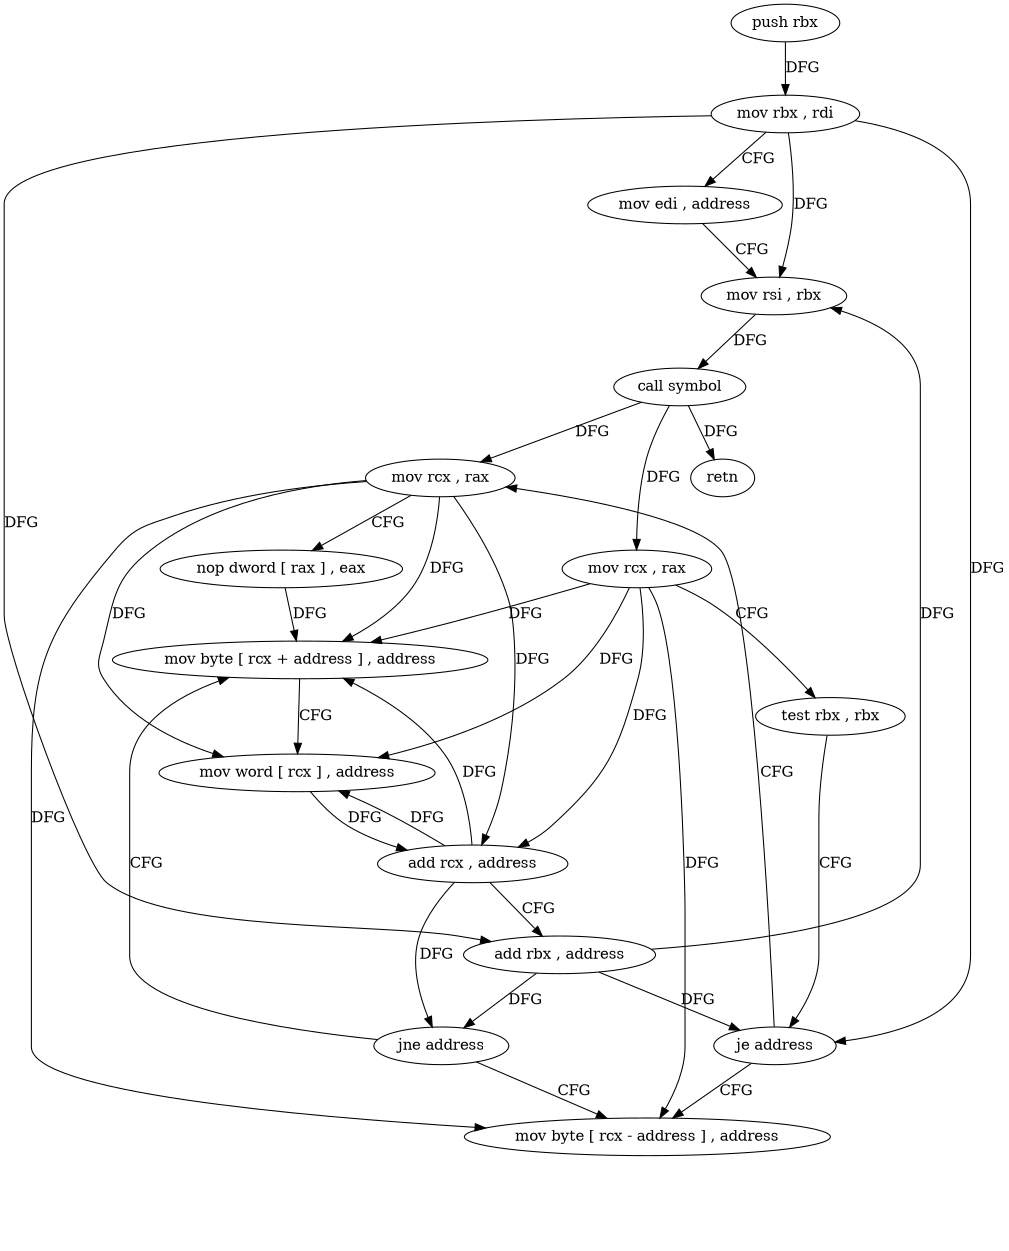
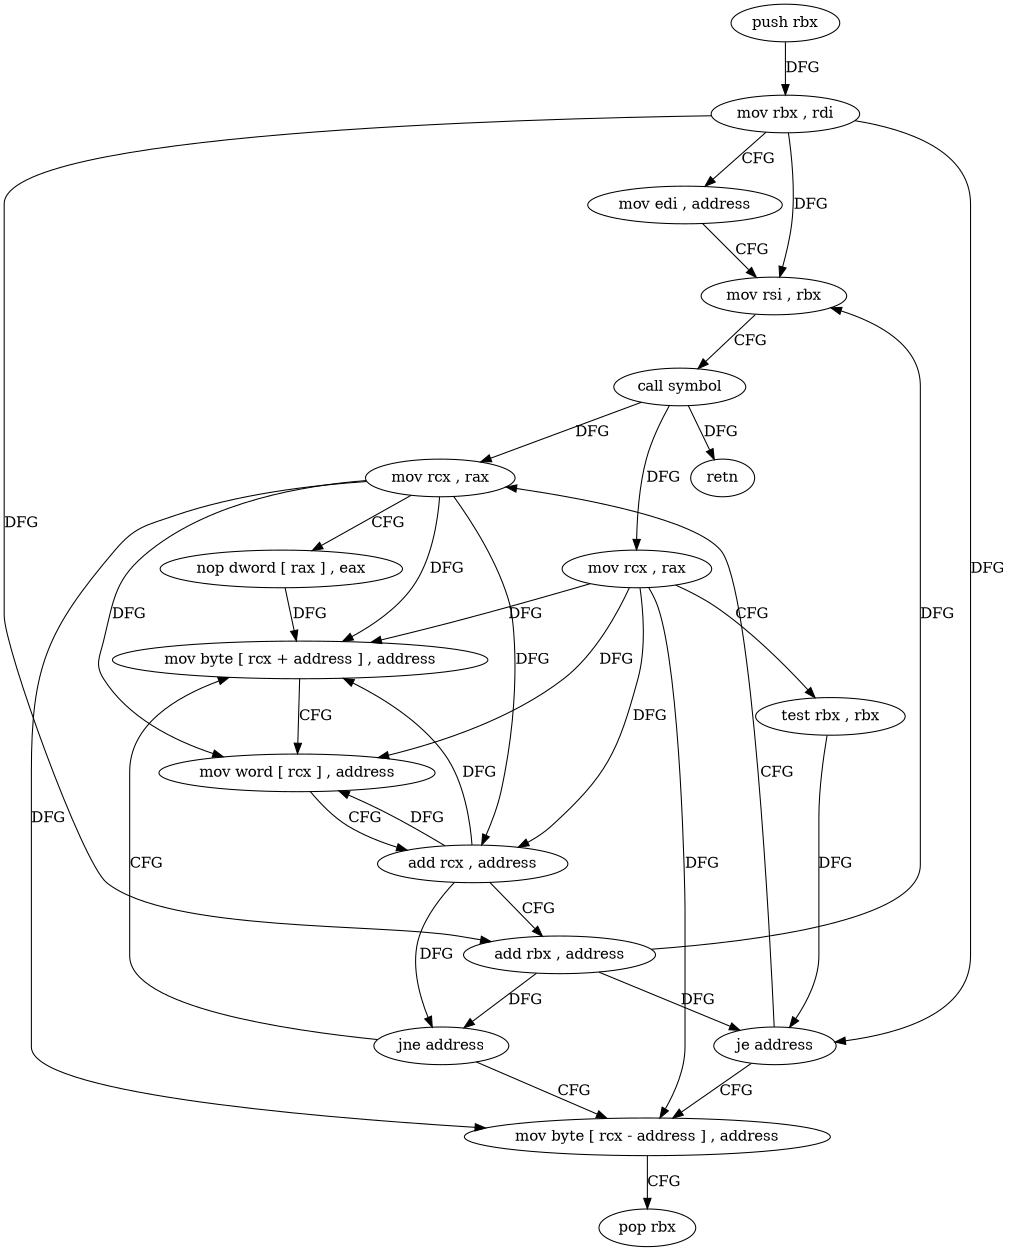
(750, 341) -> (750, 341)
(365, 818) -> (365, 818)
(836, 864) -> (836, 864)
none -> (647, 1228)
